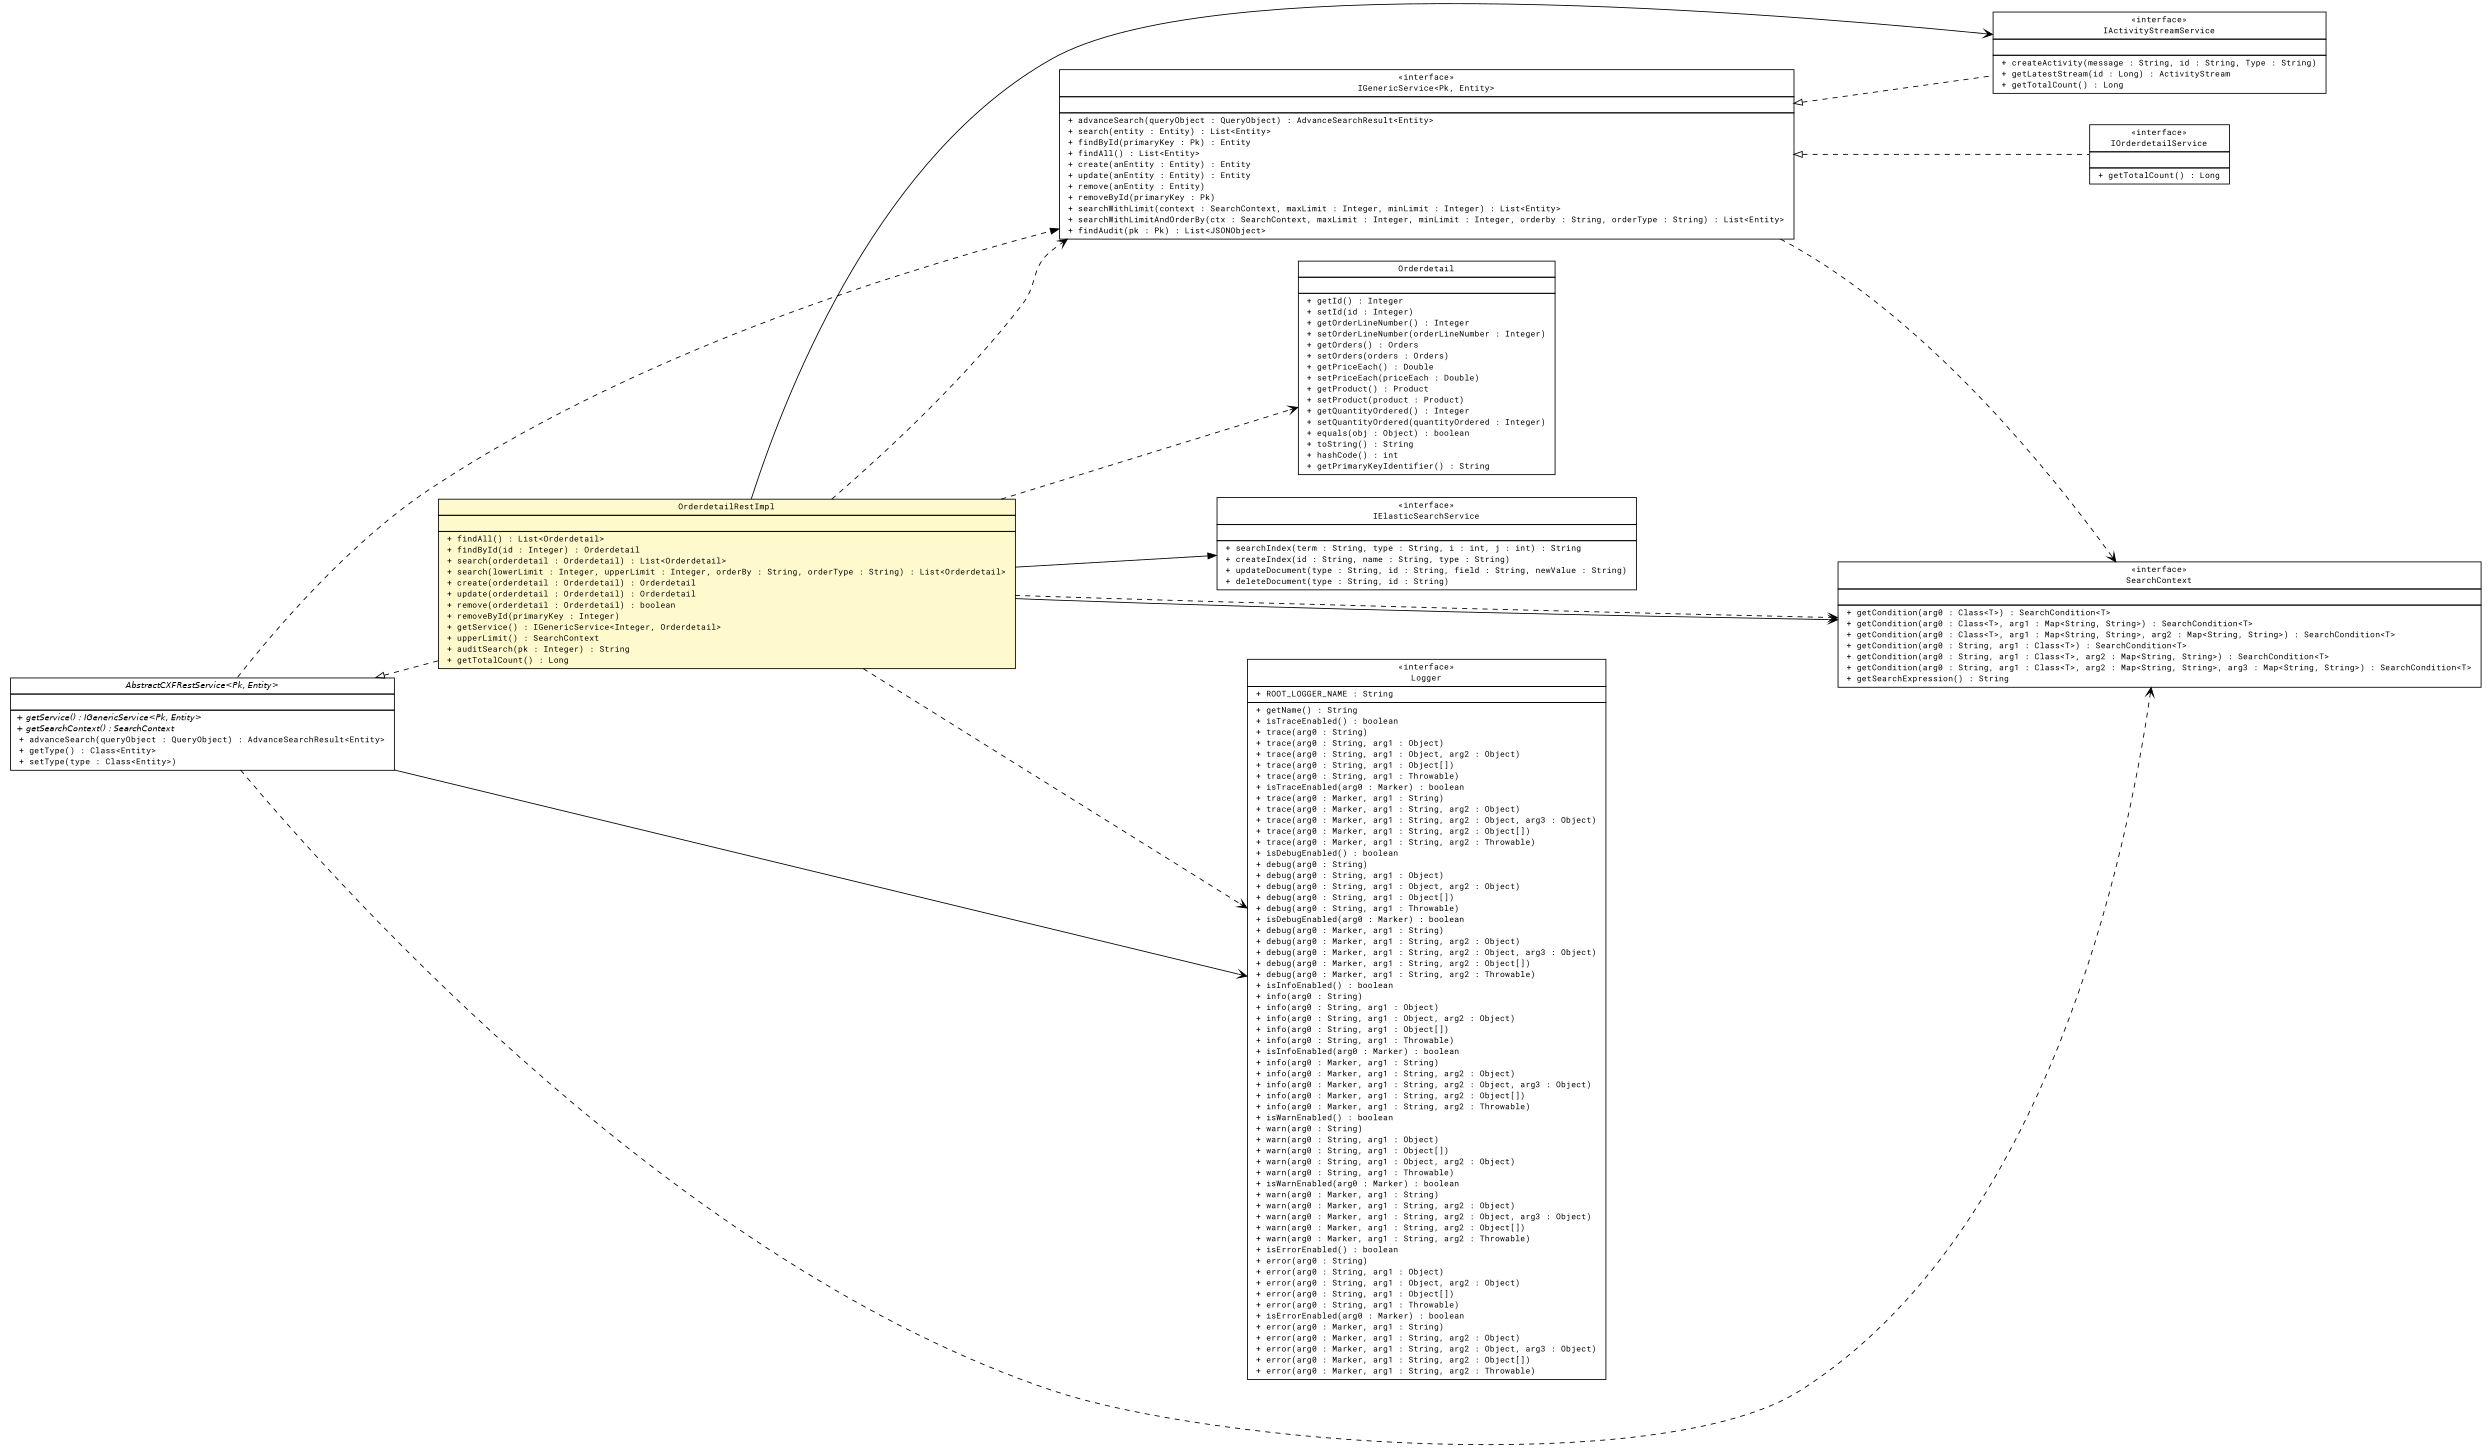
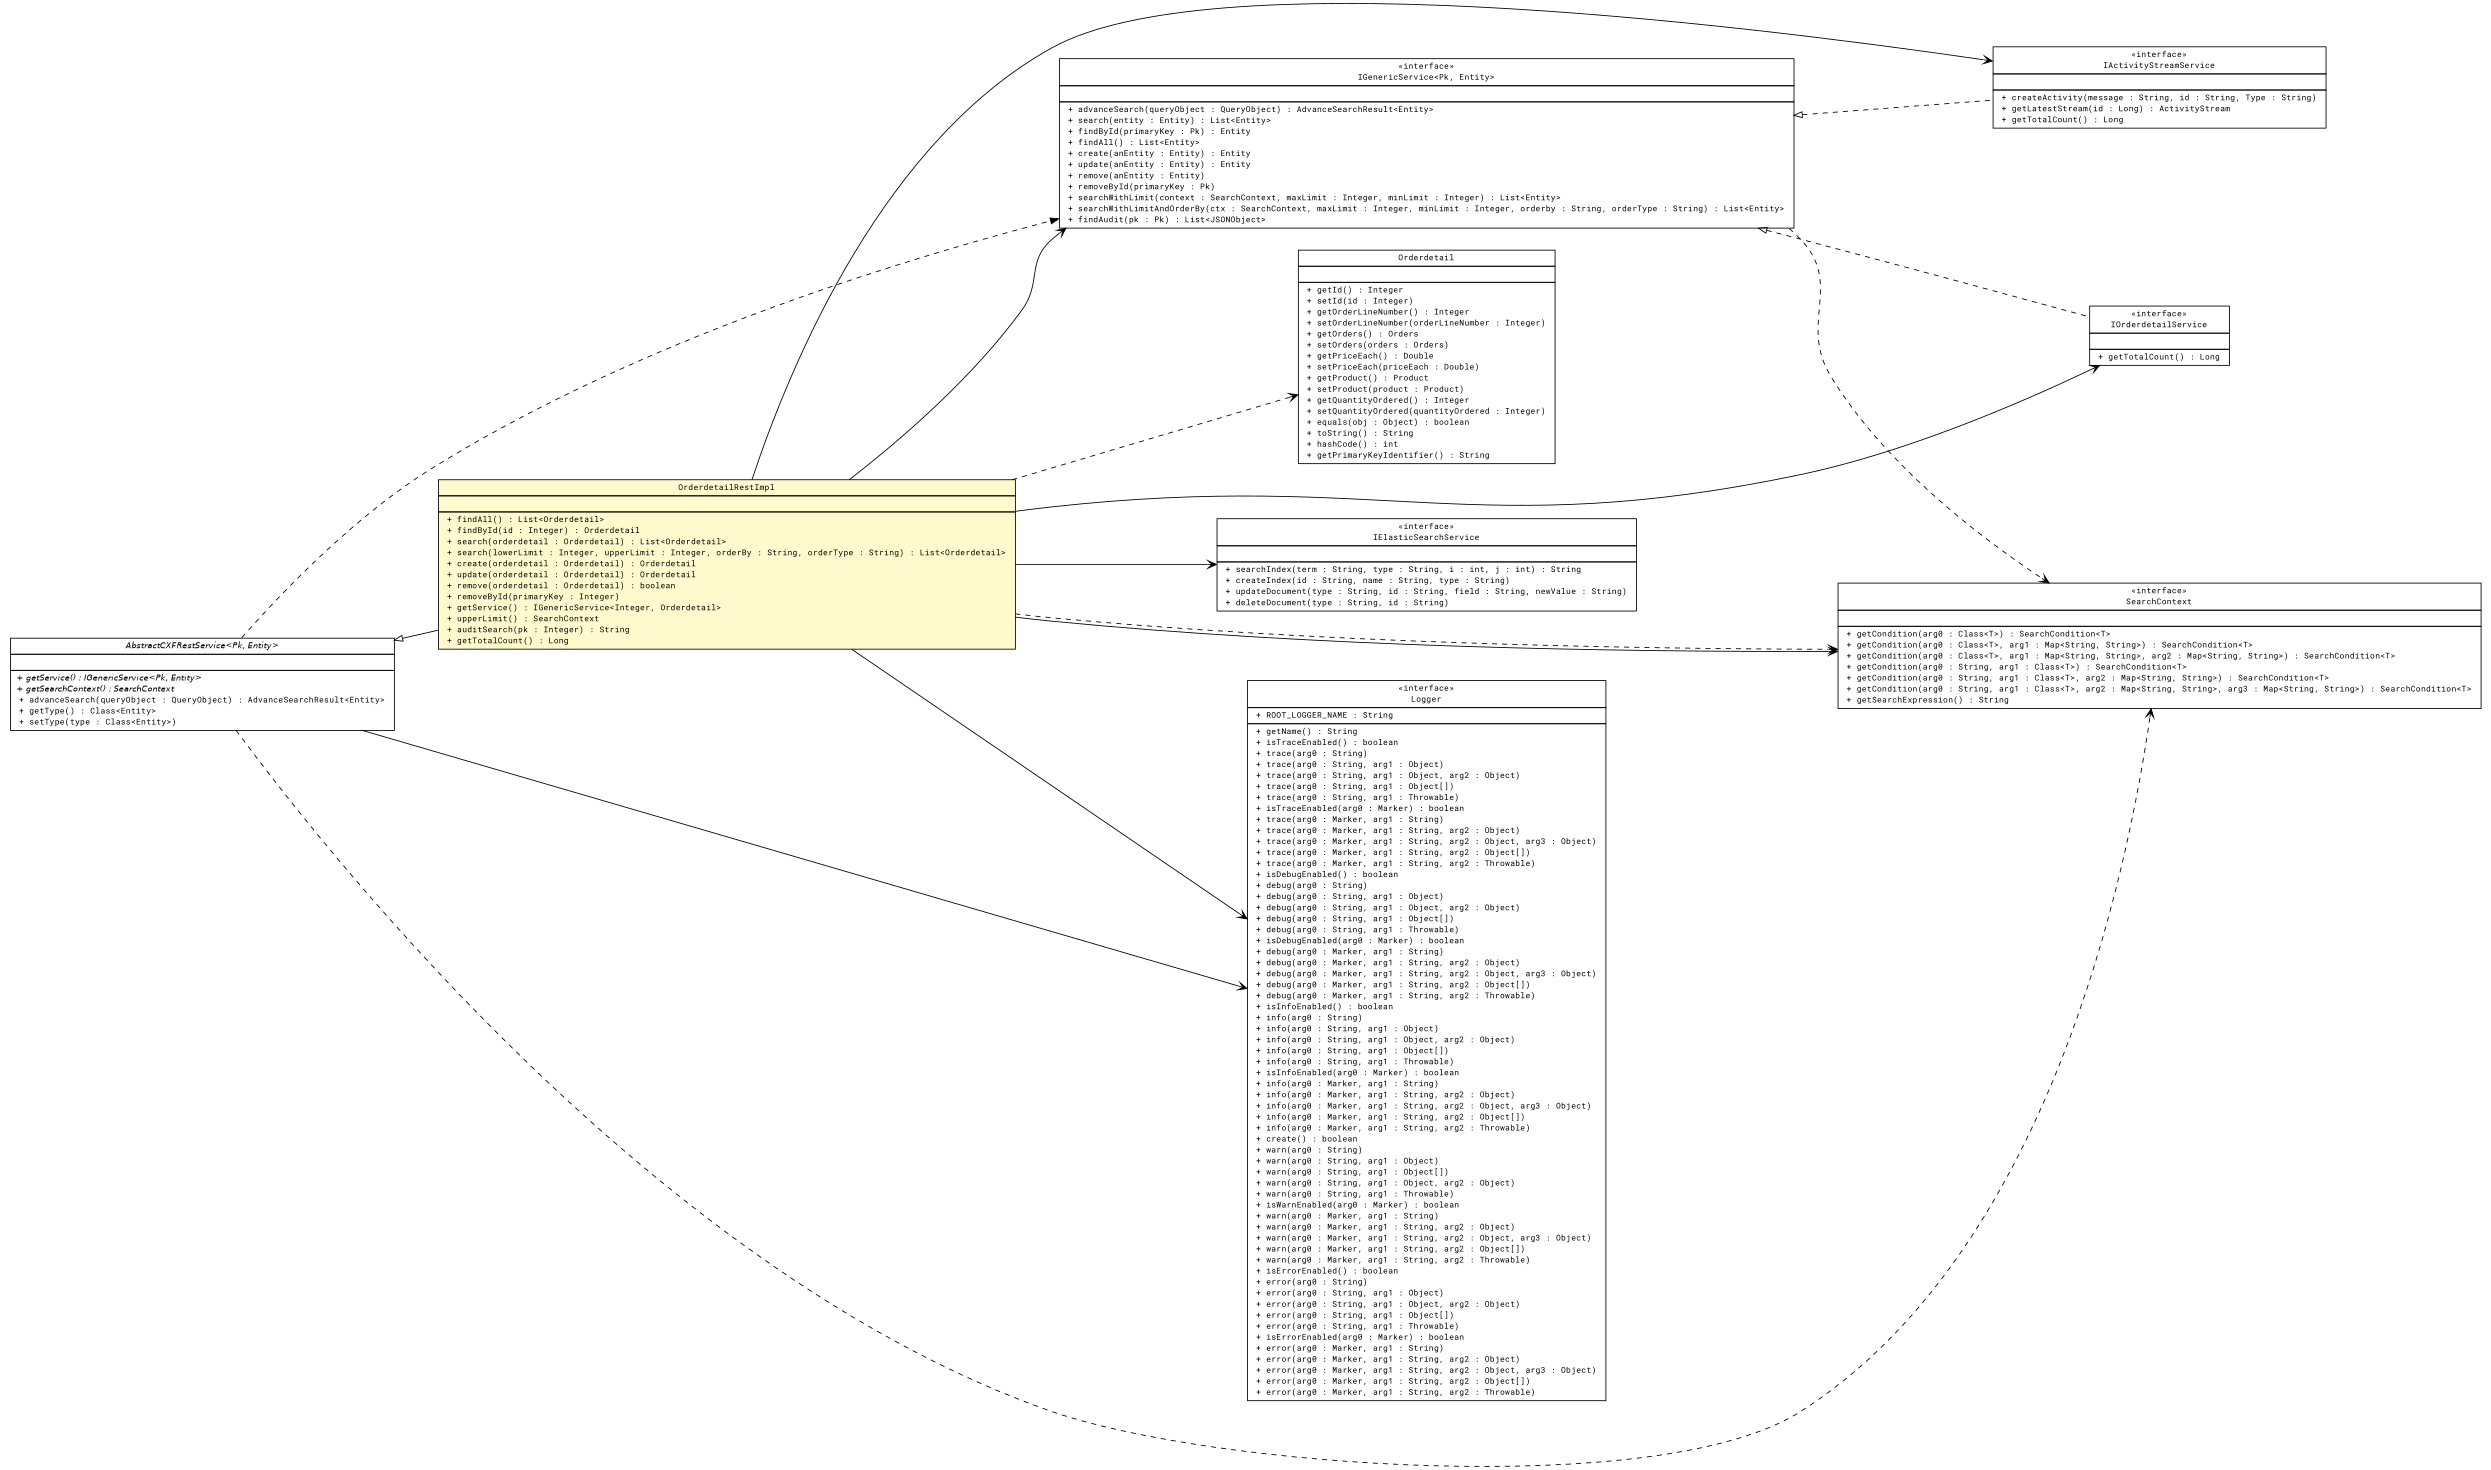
(957, 380) -> (972, 369)
none -> (1564, 504)
(1111, 562) -> (1111, 565)
(411, 668) -> (420, 634)
(1051, 786) -> (1046, 782)
(1325, 1118) -> (1307, 1139)
